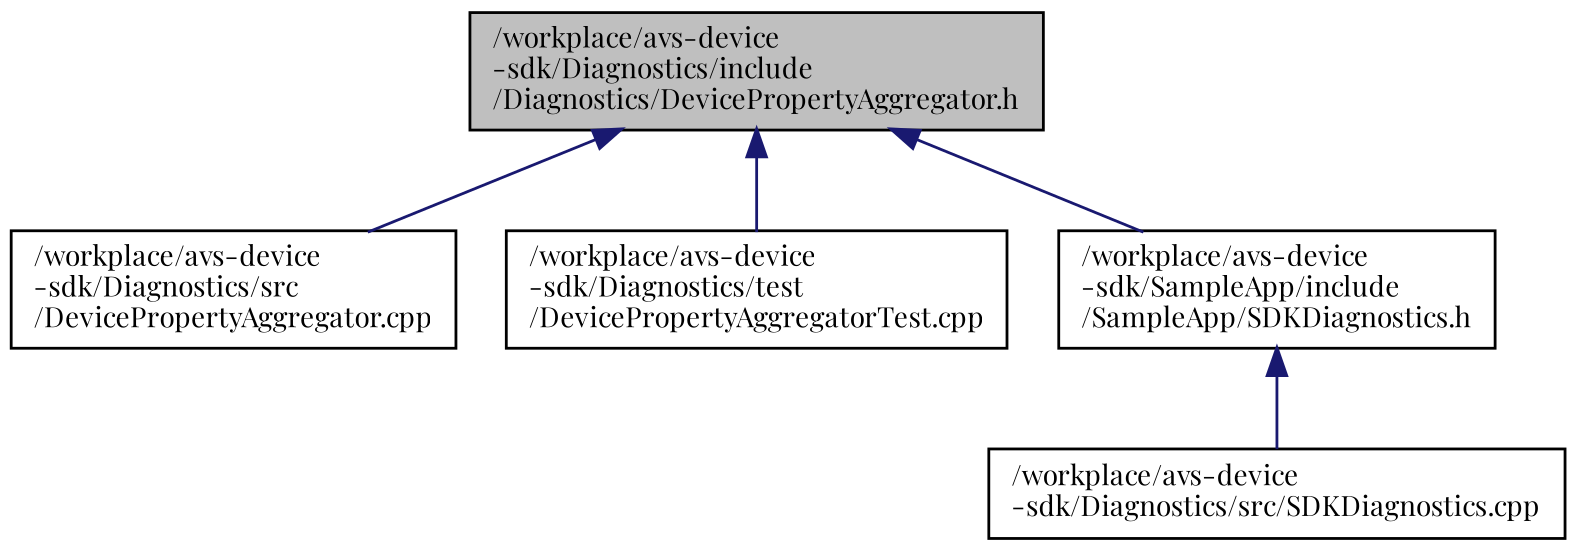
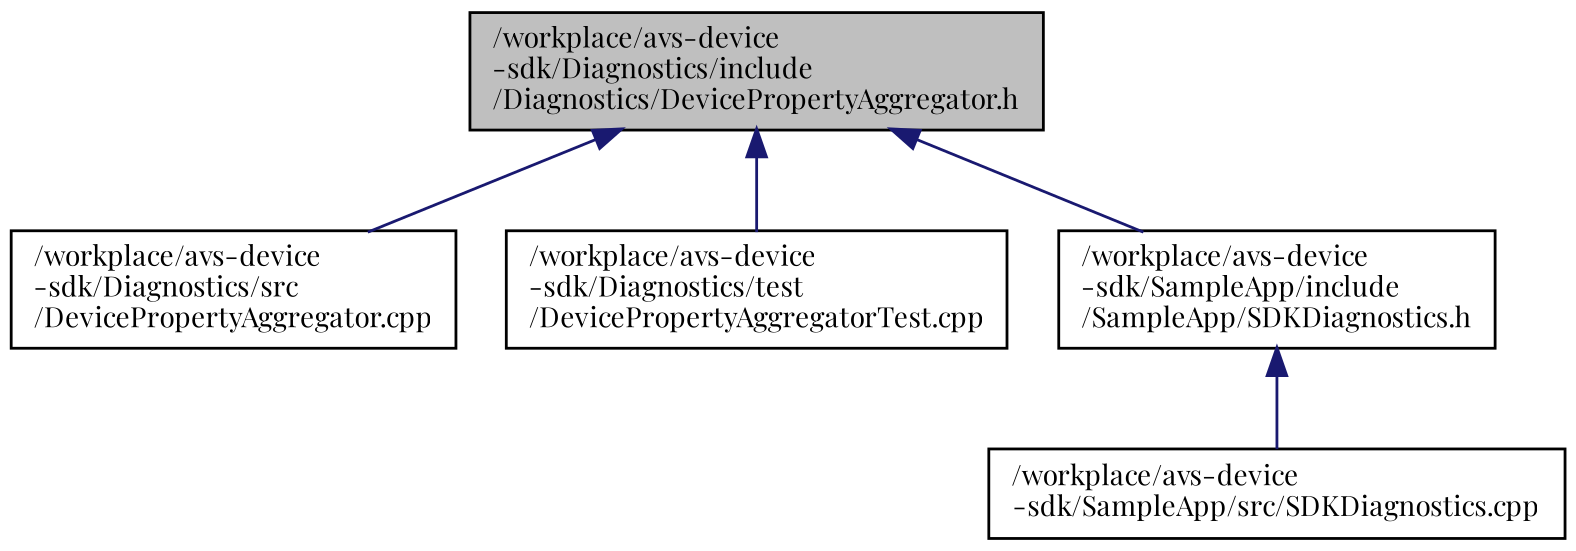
(1277, 494) -> (1277, 494)
